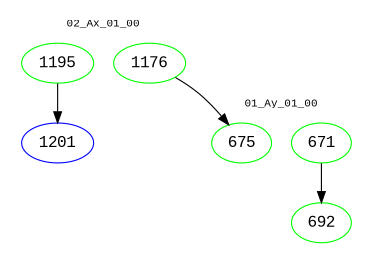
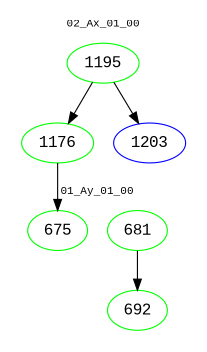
none -> (83, 98)
(58, 143) -> (150, 143)
(321, 143) -> (137, 231)
